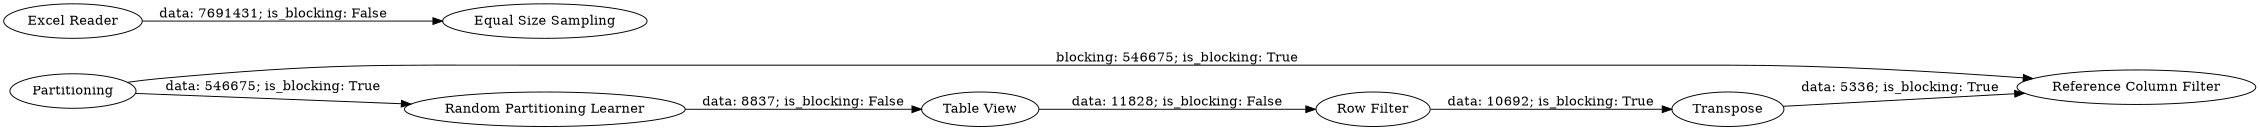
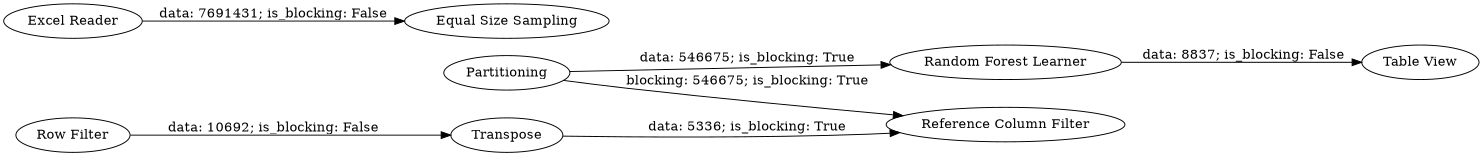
(1551, 102) -> (273, 128)
(545, 109) -> (1006, 62)
(1172, 109) -> none
